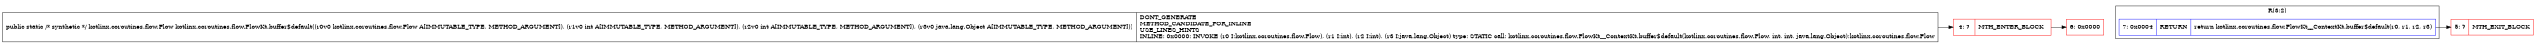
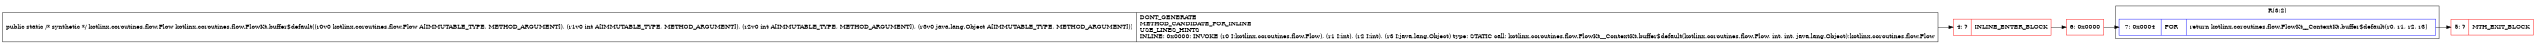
(2011, 27) -> (2011, 27)
none -> (2109, 27)
(2174, 27) -> (2171, 27)
